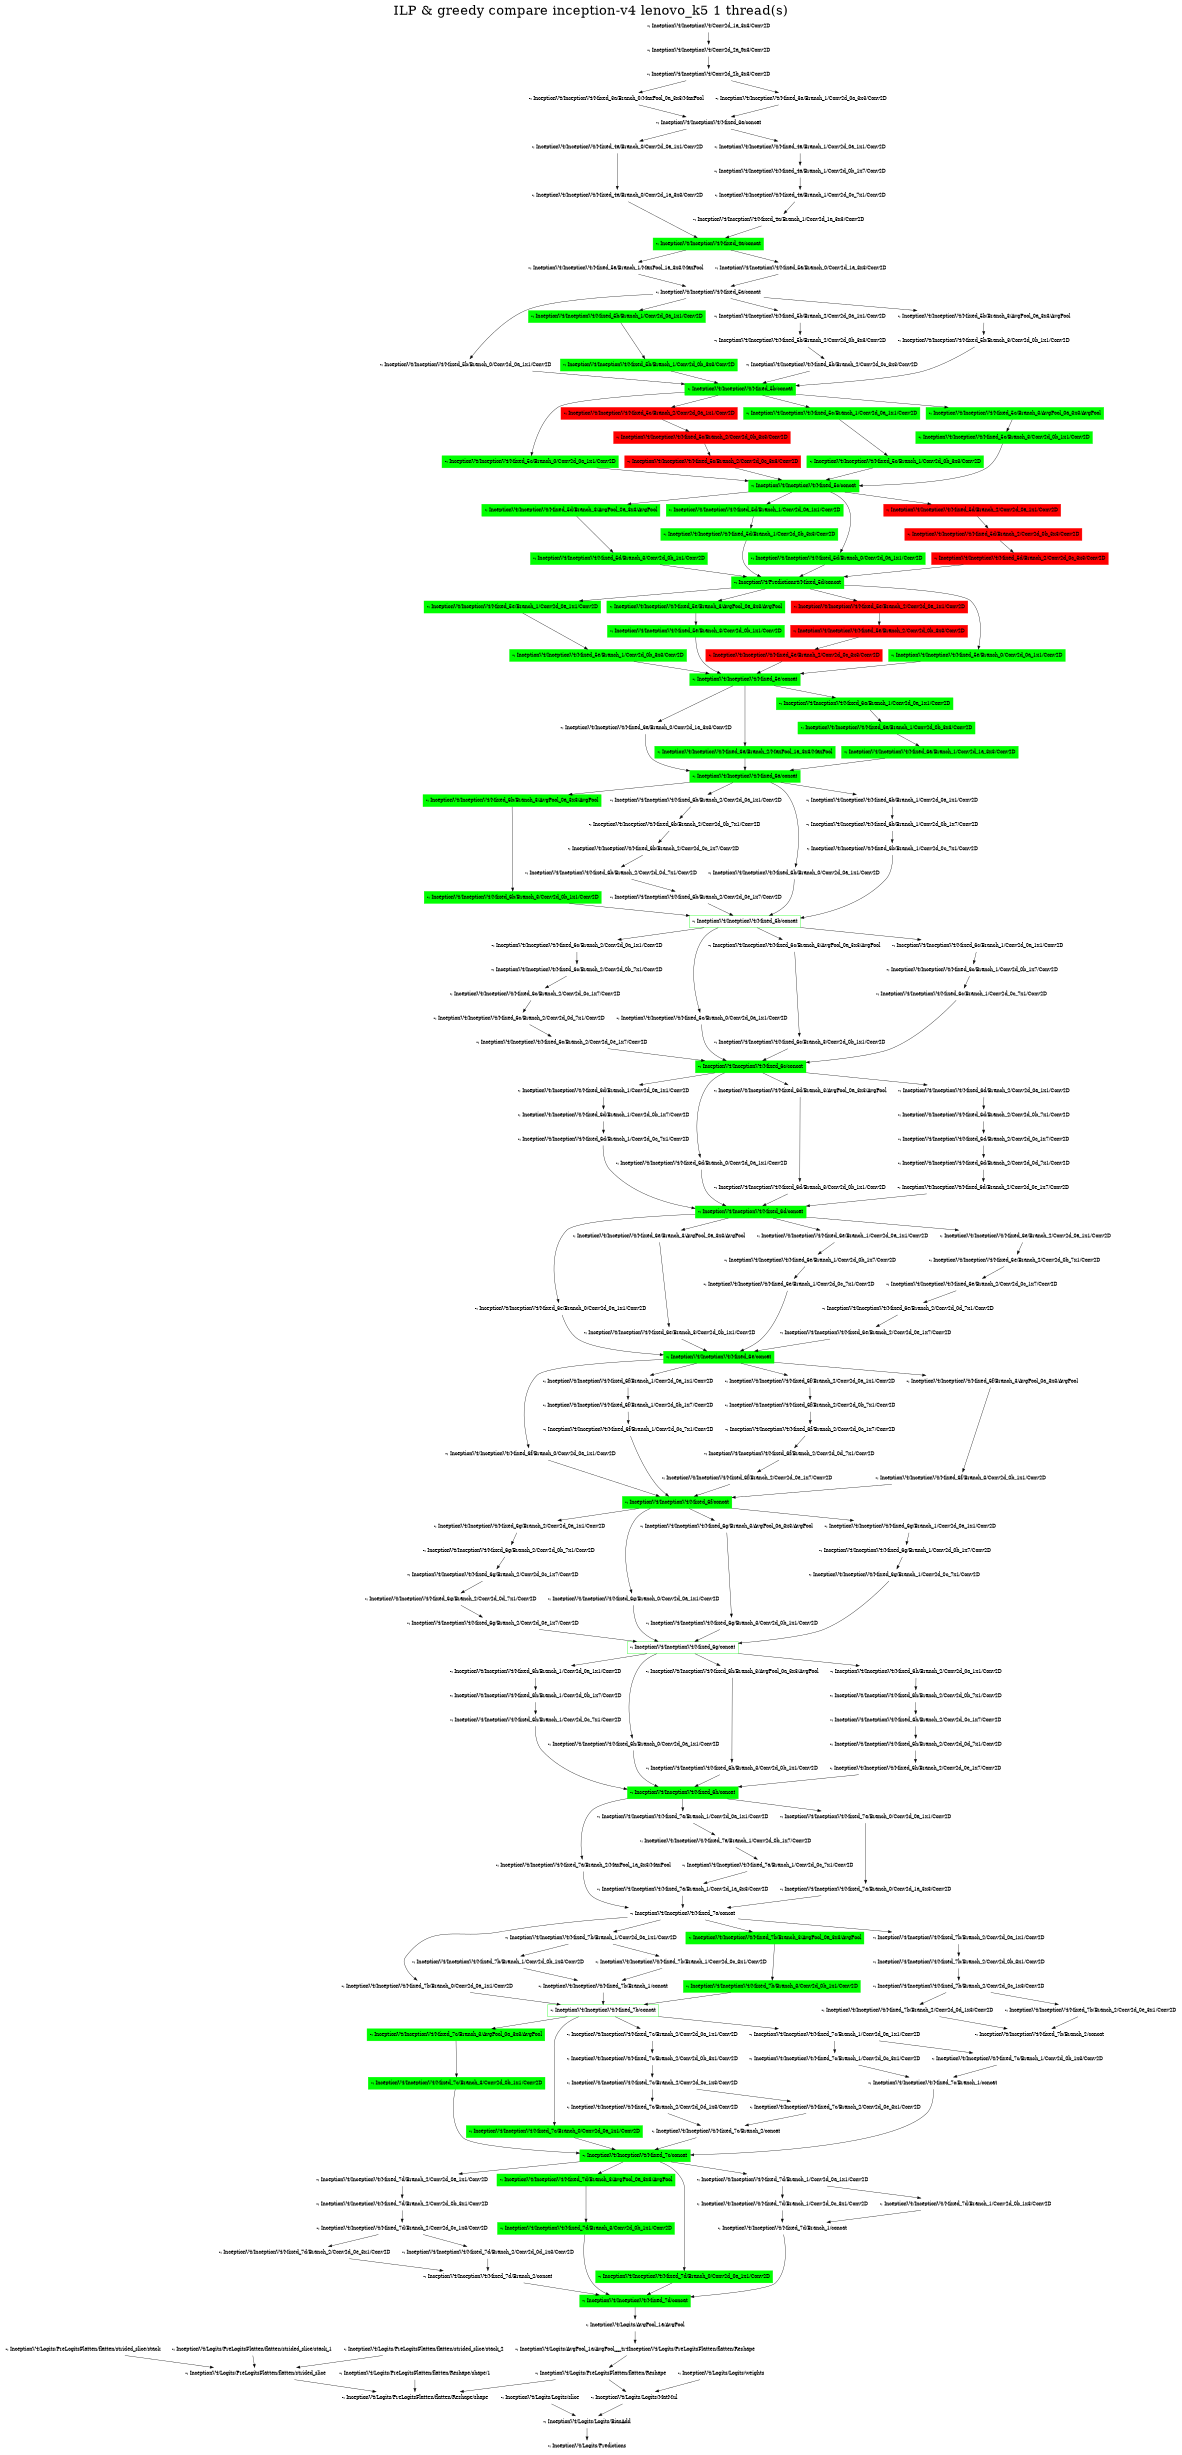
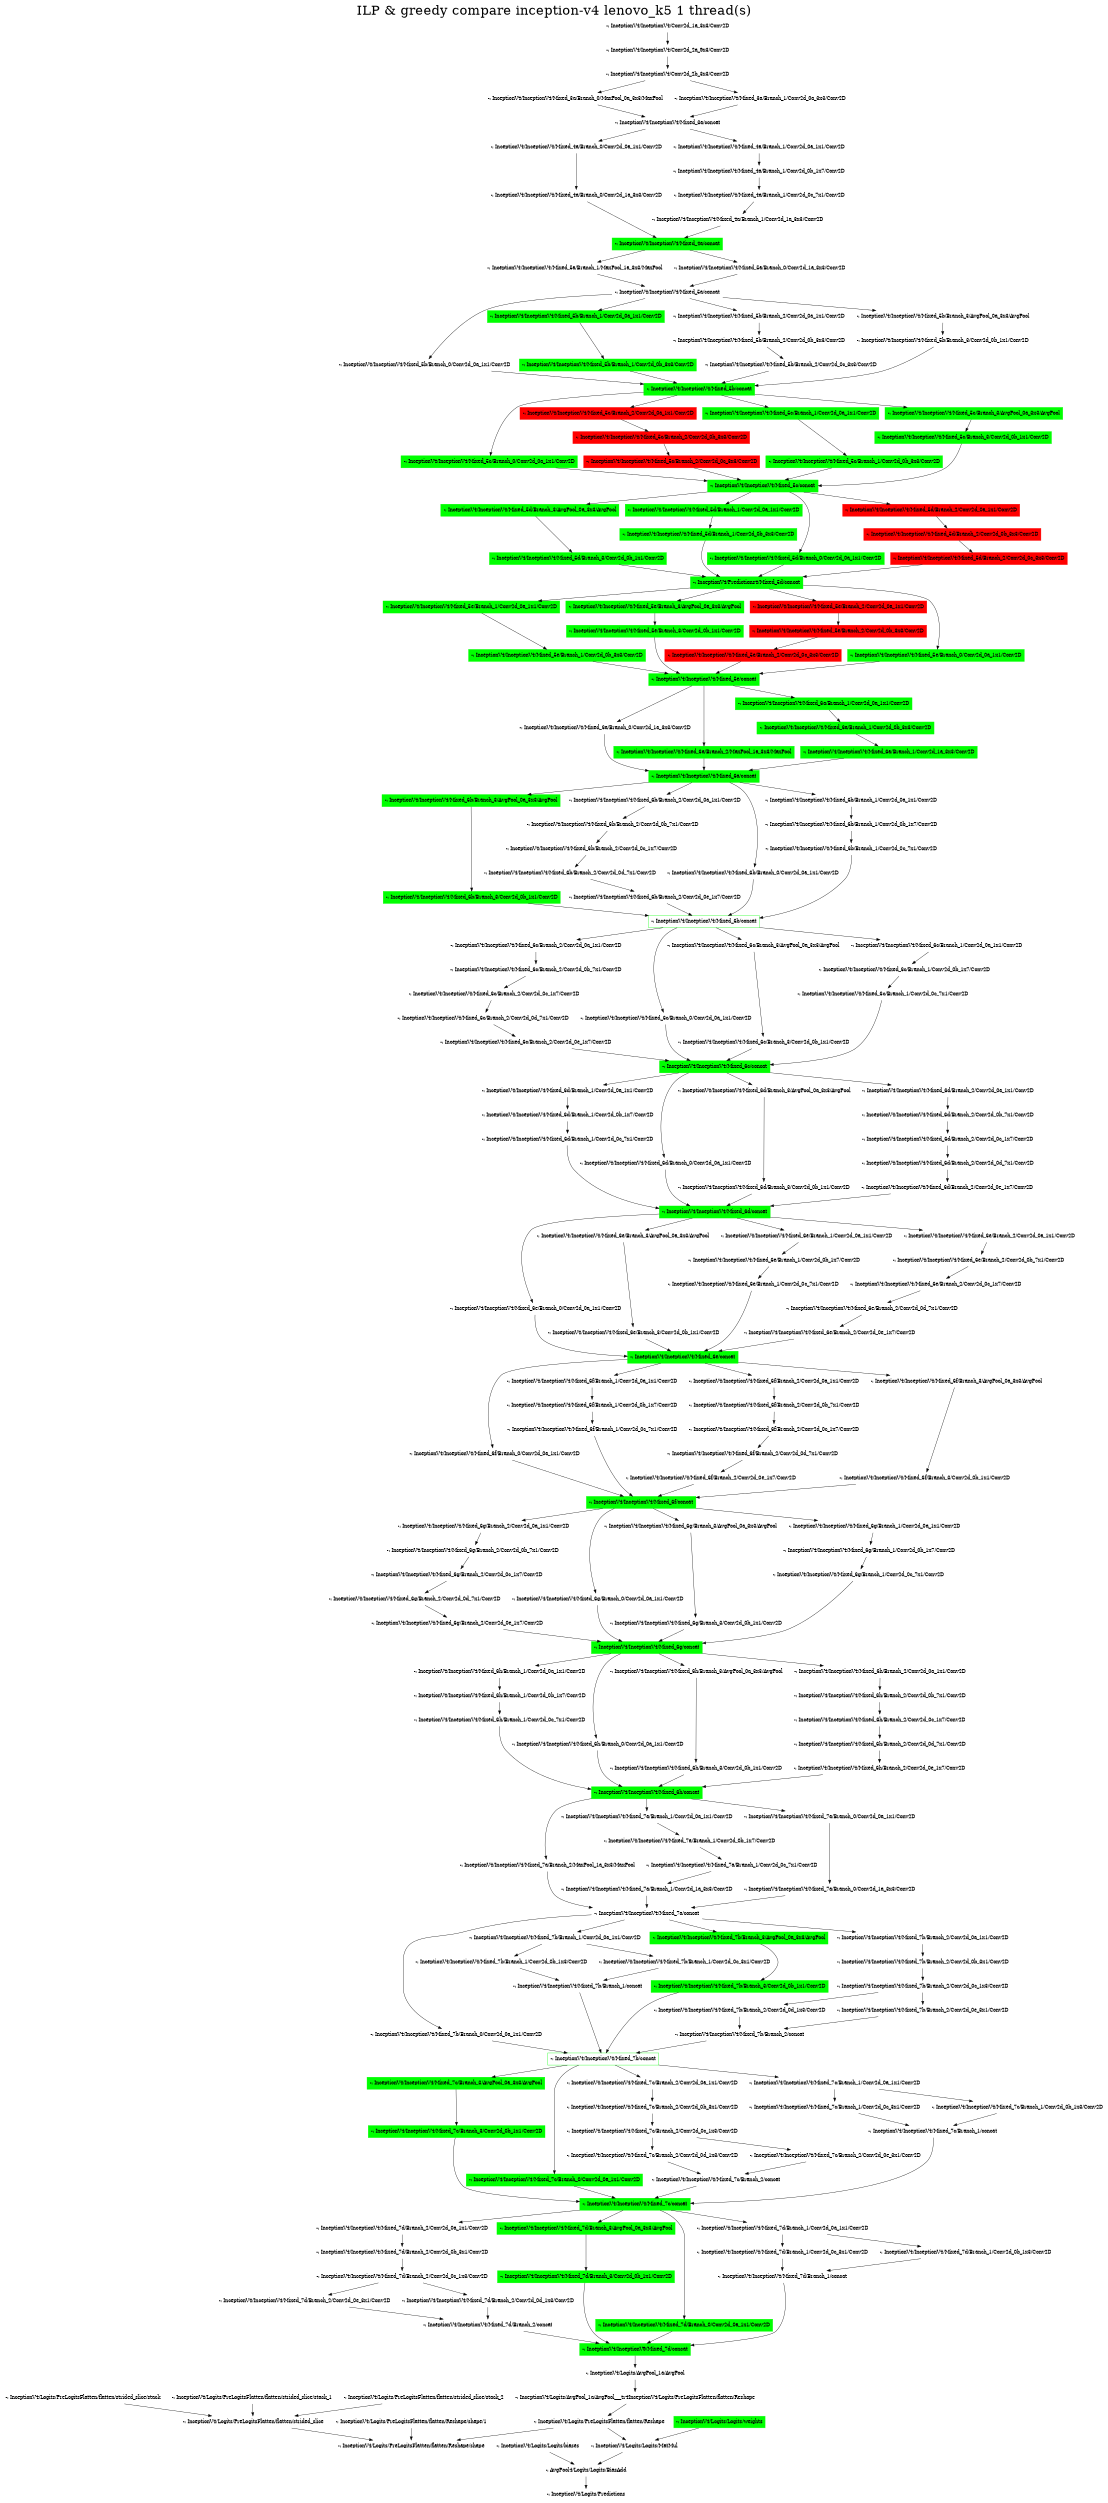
(683, 1648) -> (647, 1648)
none -> (673, 2047)
(635, 2301) -> (635, 2349)
(721, 2374) -> (719, 2422)
(540, 2398) -> (538, 2446)
(587, 2422) -> (586, 2470)
